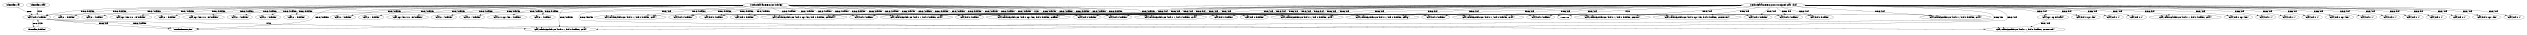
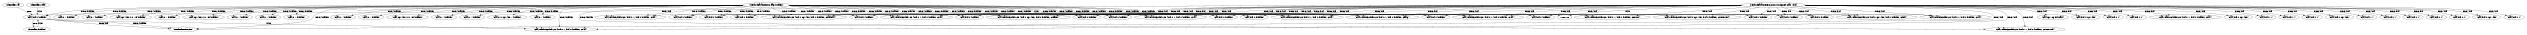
(766, 5) -> (766, 5)
none -> (1877, 17)
(1998, 17) -> (1998, 17)
(2040, 23) -> (1920, 7)
